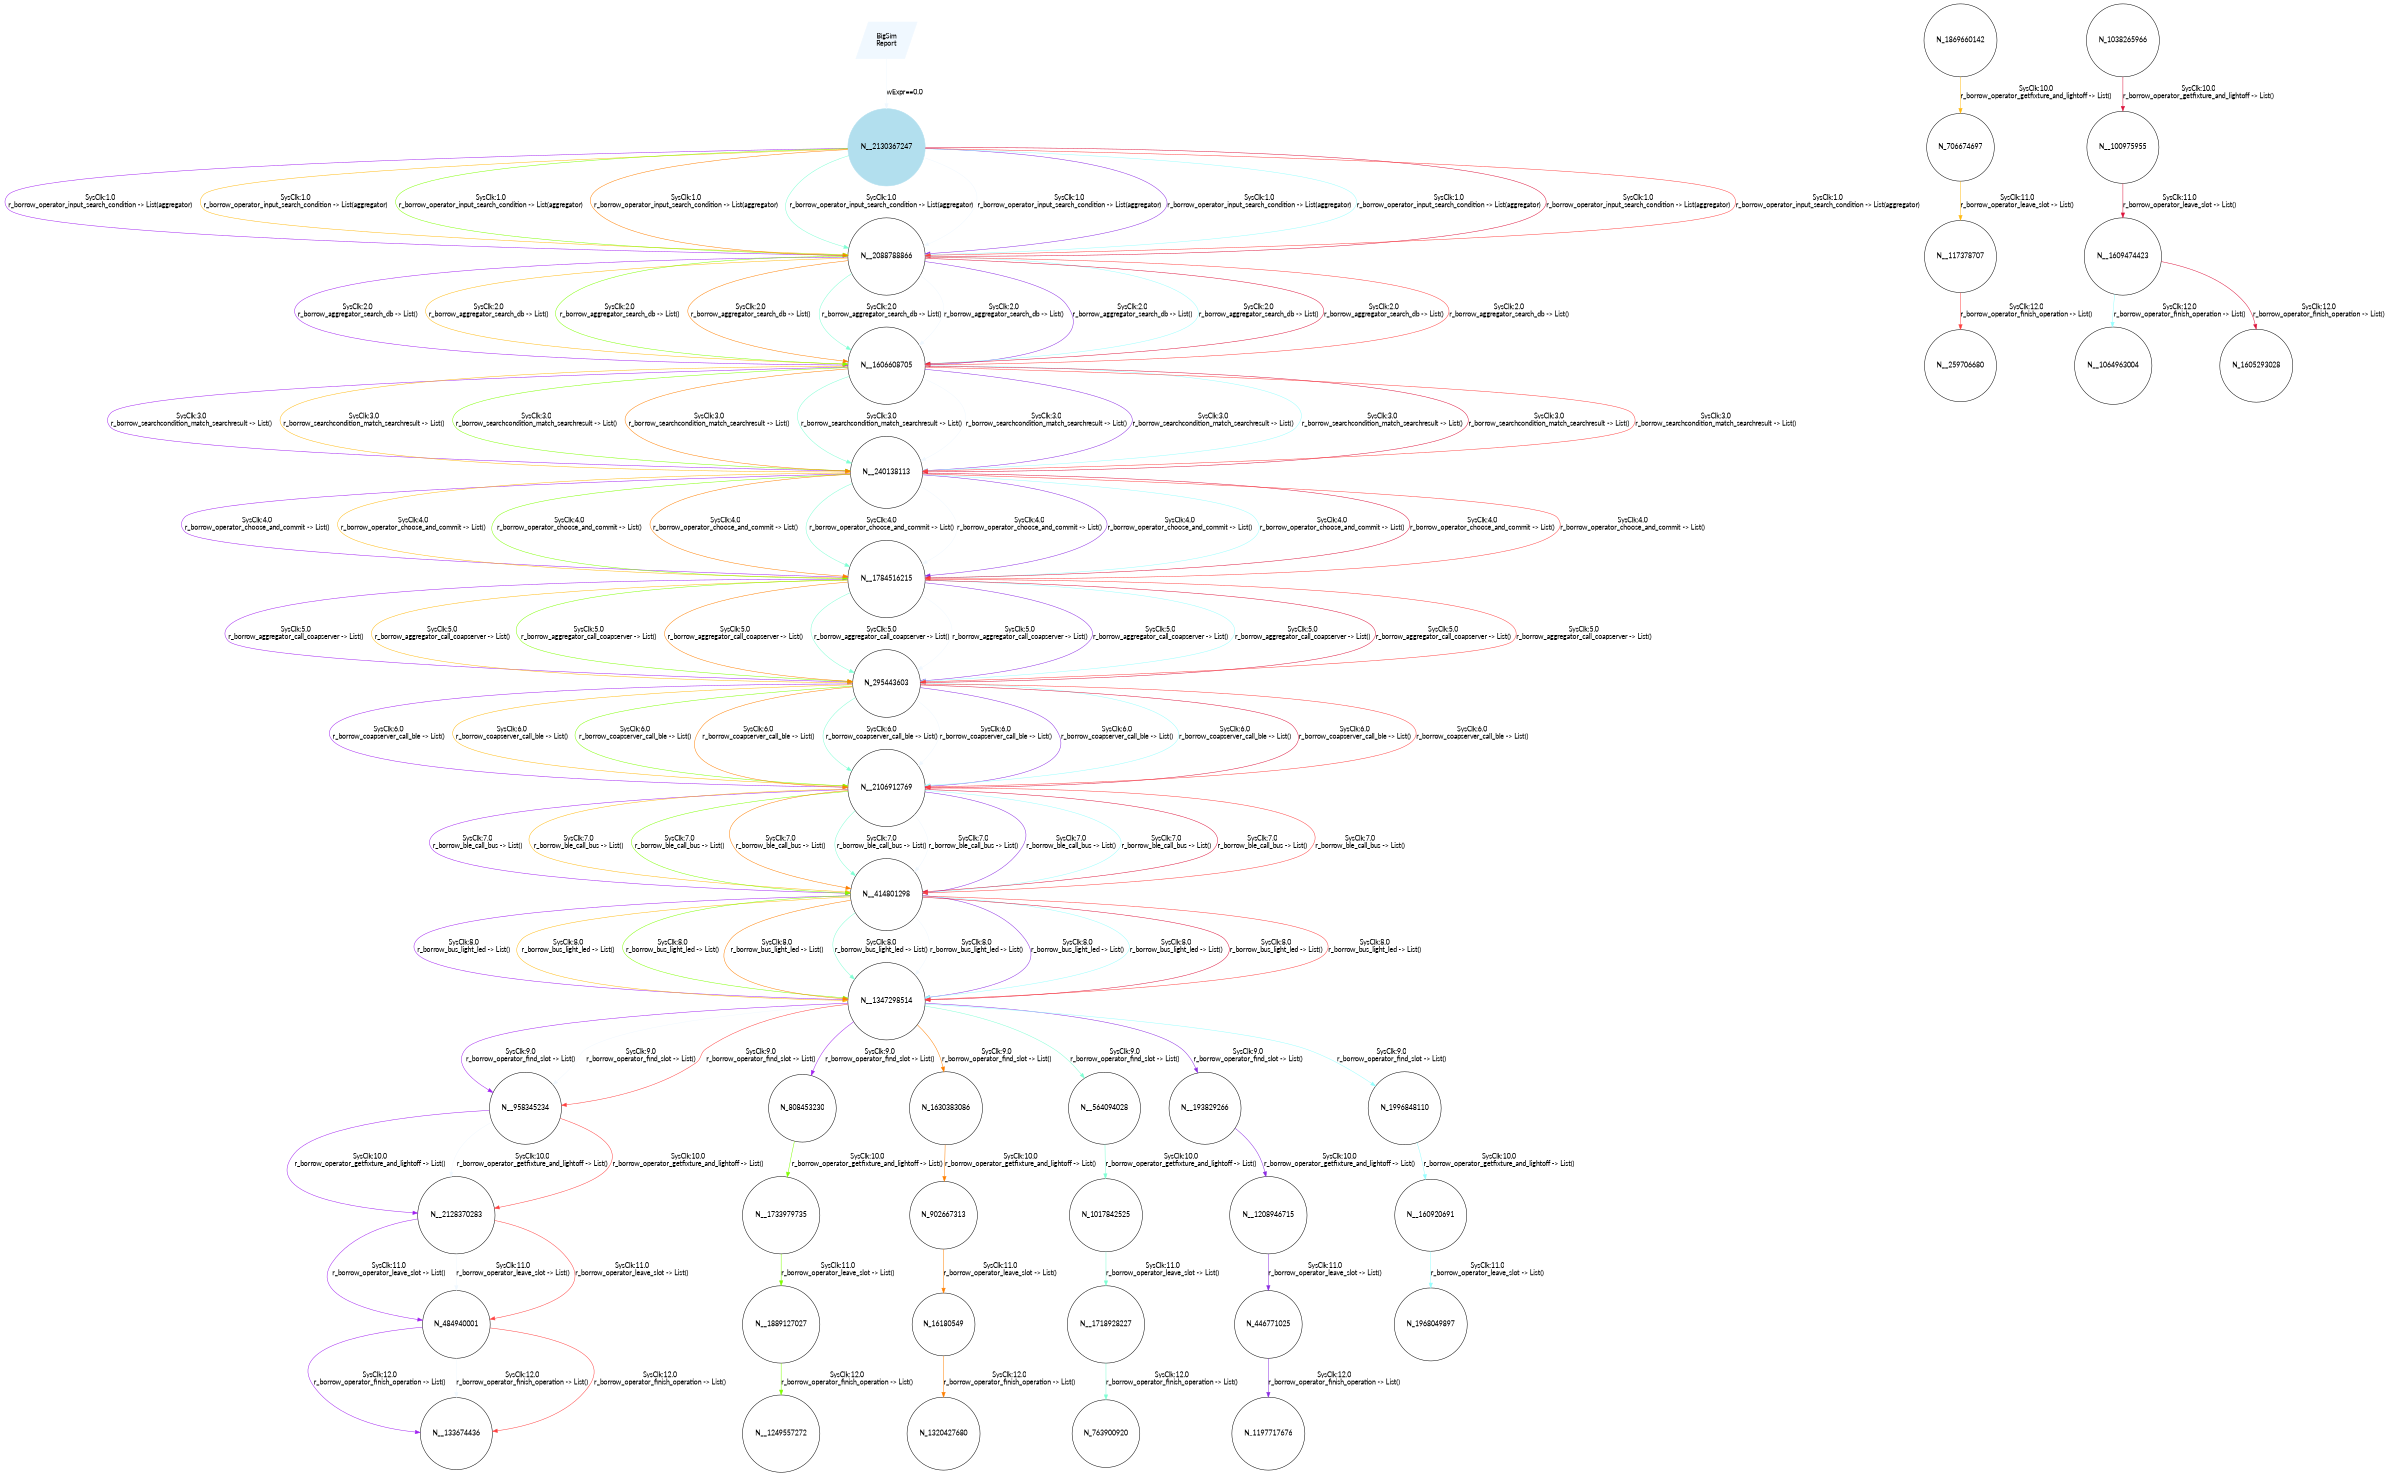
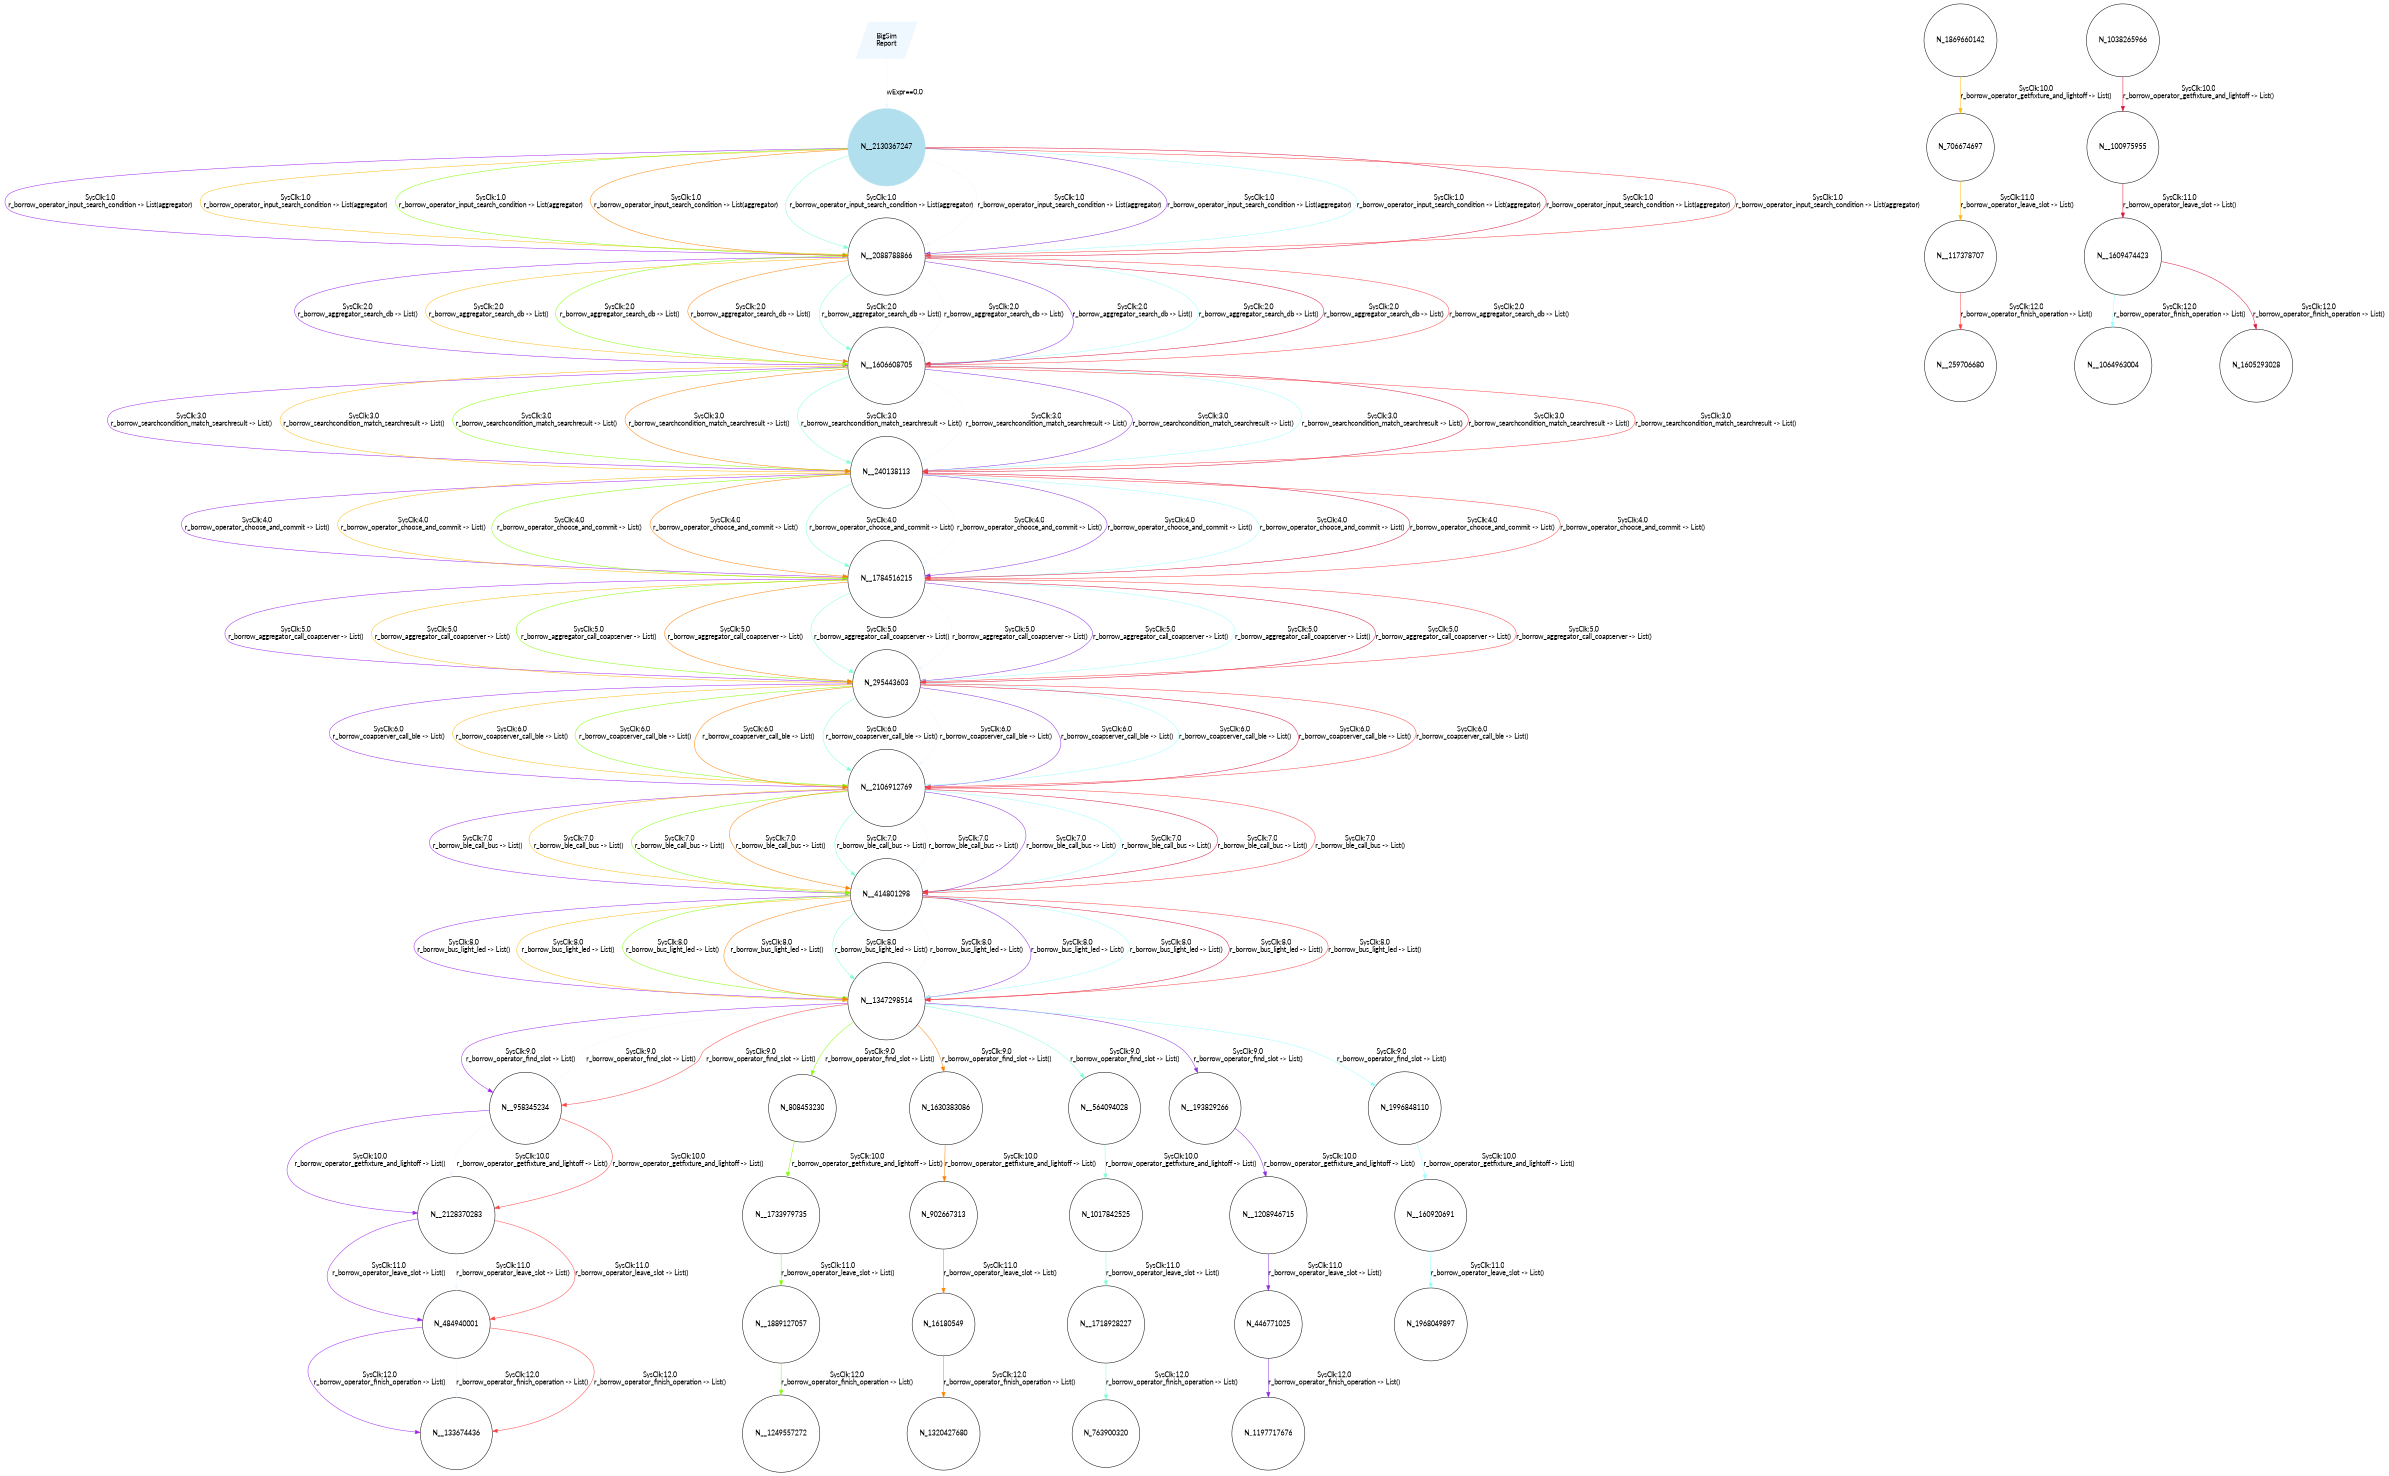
(830, 1043) -> (830, 1043)
(781, 1324) -> (781, 1324)
(1106, 1434) -> (1106, 1434)
